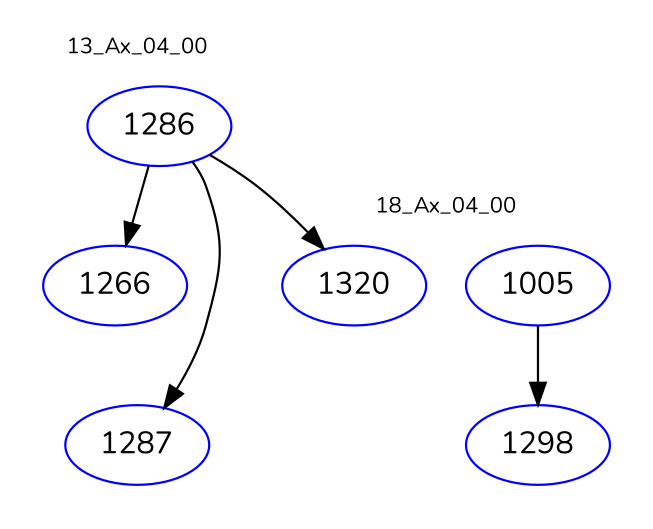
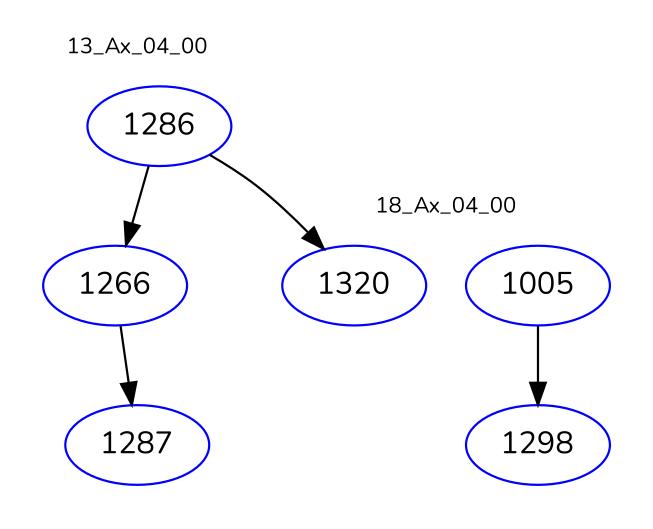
(217, 277) -> (125, 354)
